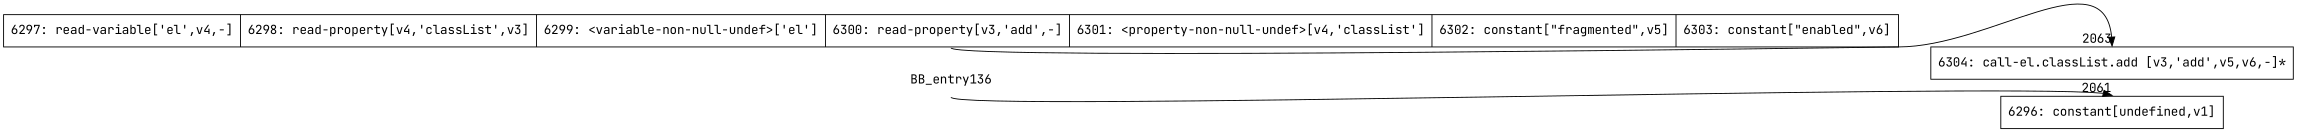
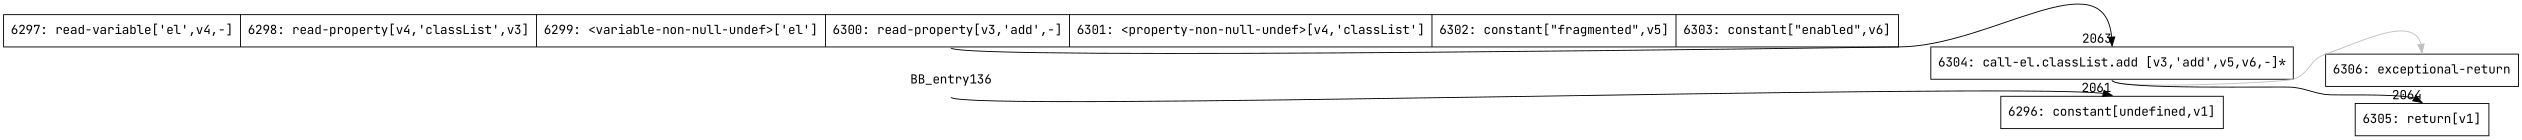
none -> (2422, 70)
none -> (2422, 120)
